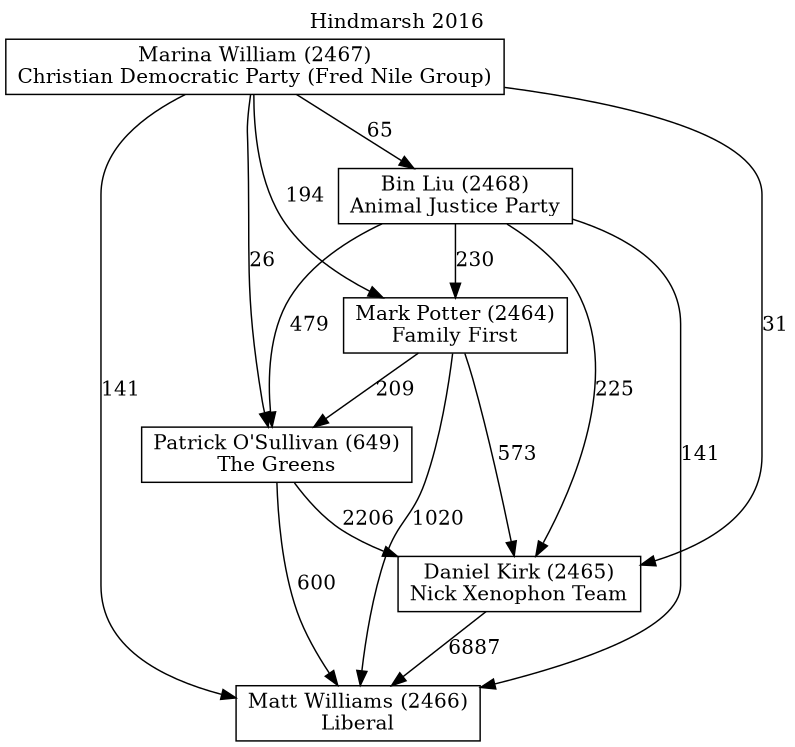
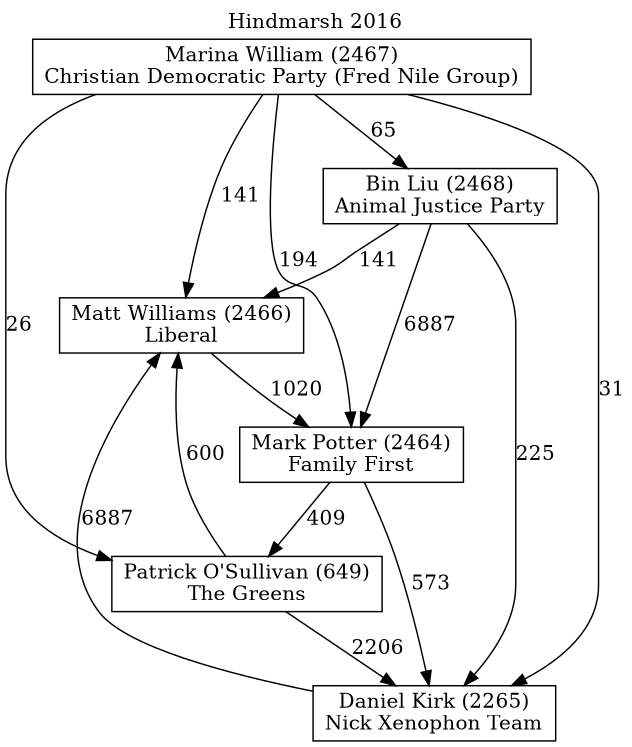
(476, 261) -> (431, 325)
(290, 297) -> none
(396, 390) -> (327, 519)
(409, 513) -> (253, 387)
(519, 584) -> (434, 713)
